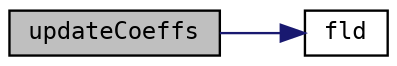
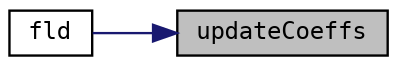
(250, 33) -> (123, 33)
